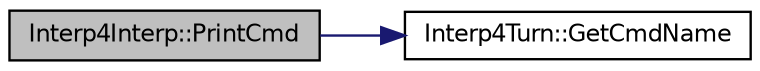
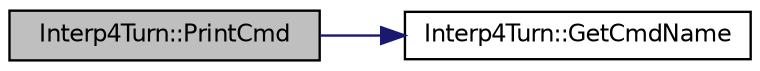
(165, 36) -> (165, 36)
